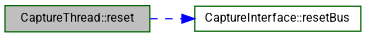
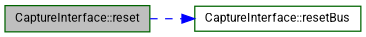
(77, 19) -> (77, 19)
